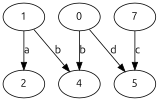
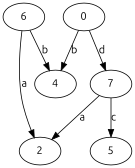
(24, 17) -> (24, 17)
(105, 48) -> (96, 47)
none -> (79, 115)
